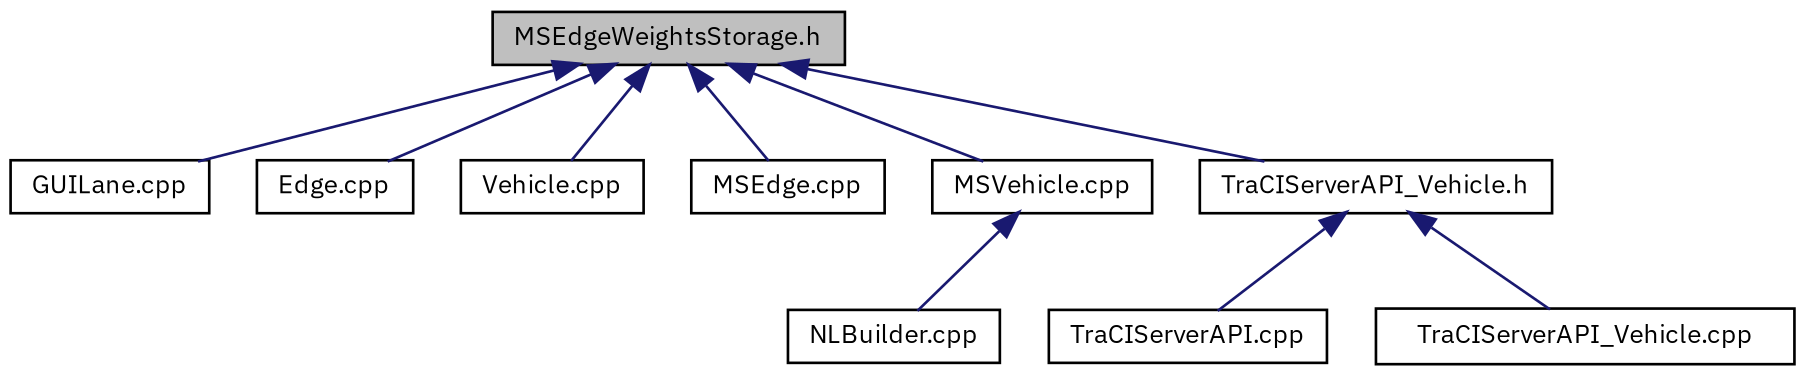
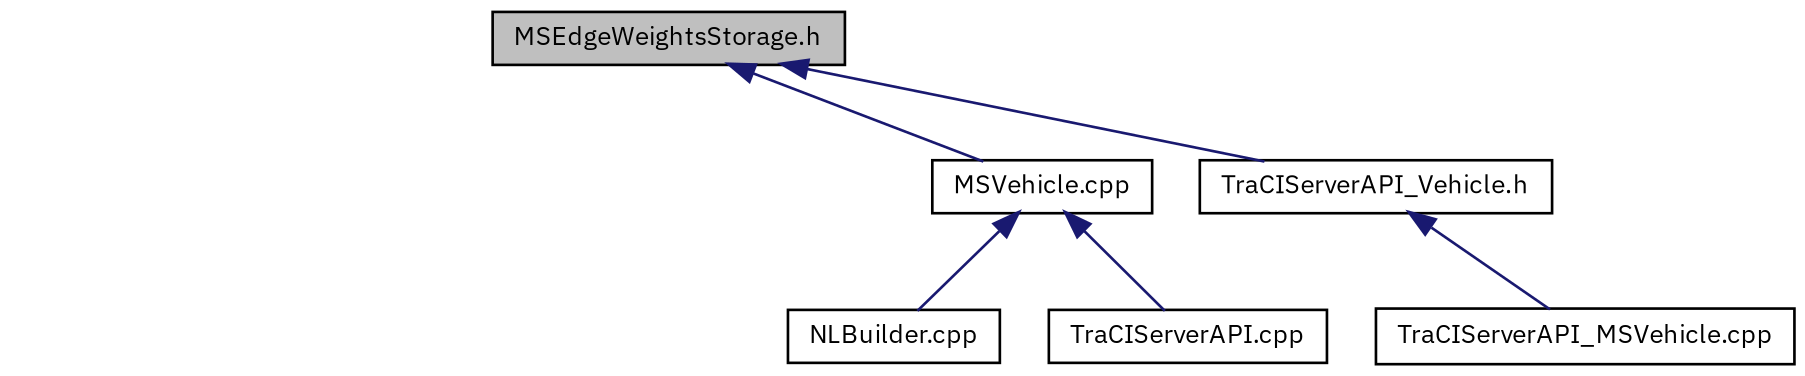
(110, 187) -> none
(335, 187) -> none
(552, 187) -> none
(788, 187) -> none
(1271, 270) -> (1125, 271)
(1585, 336) -> (1585, 336)
